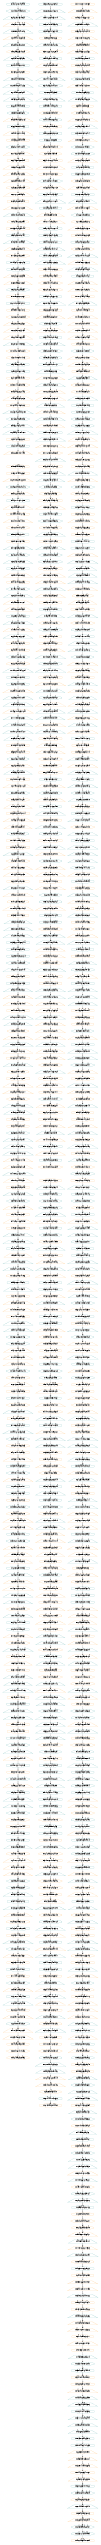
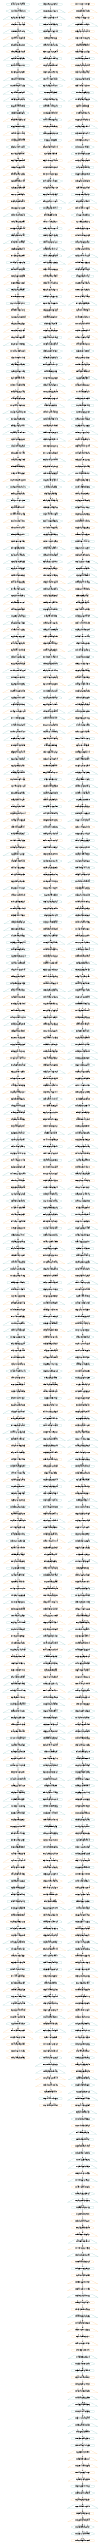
none -> (18, 460)
(17, 1048) -> (19, 1049)
none -> (50, 1174)
